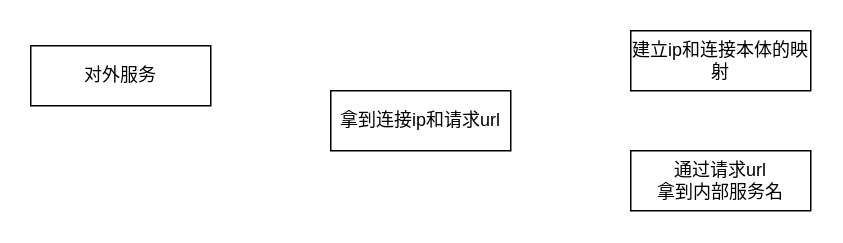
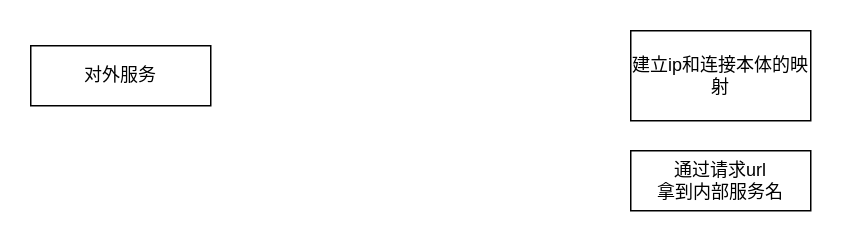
(721, 61) -> (721, 76)
(421, 121) -> none
